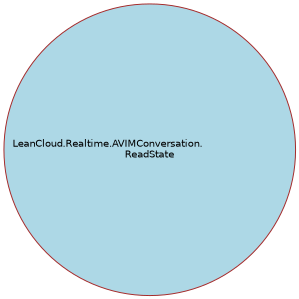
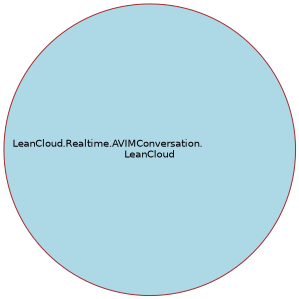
(150, 150) -> (150, 150)
